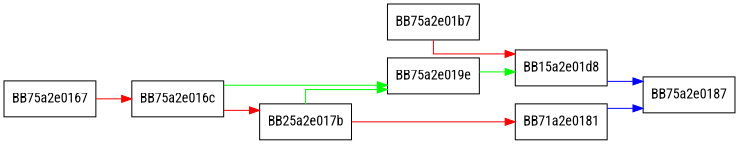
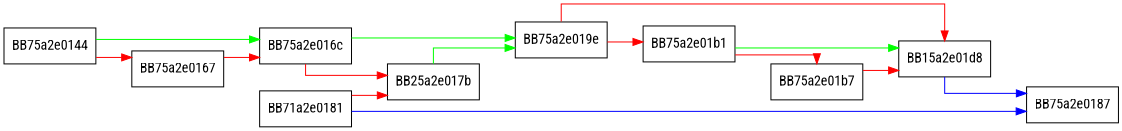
none -> (689, 44)
none -> (50, 46)
(492, 72) -> (758, 4)
(428, 122) -> (365, 95)
